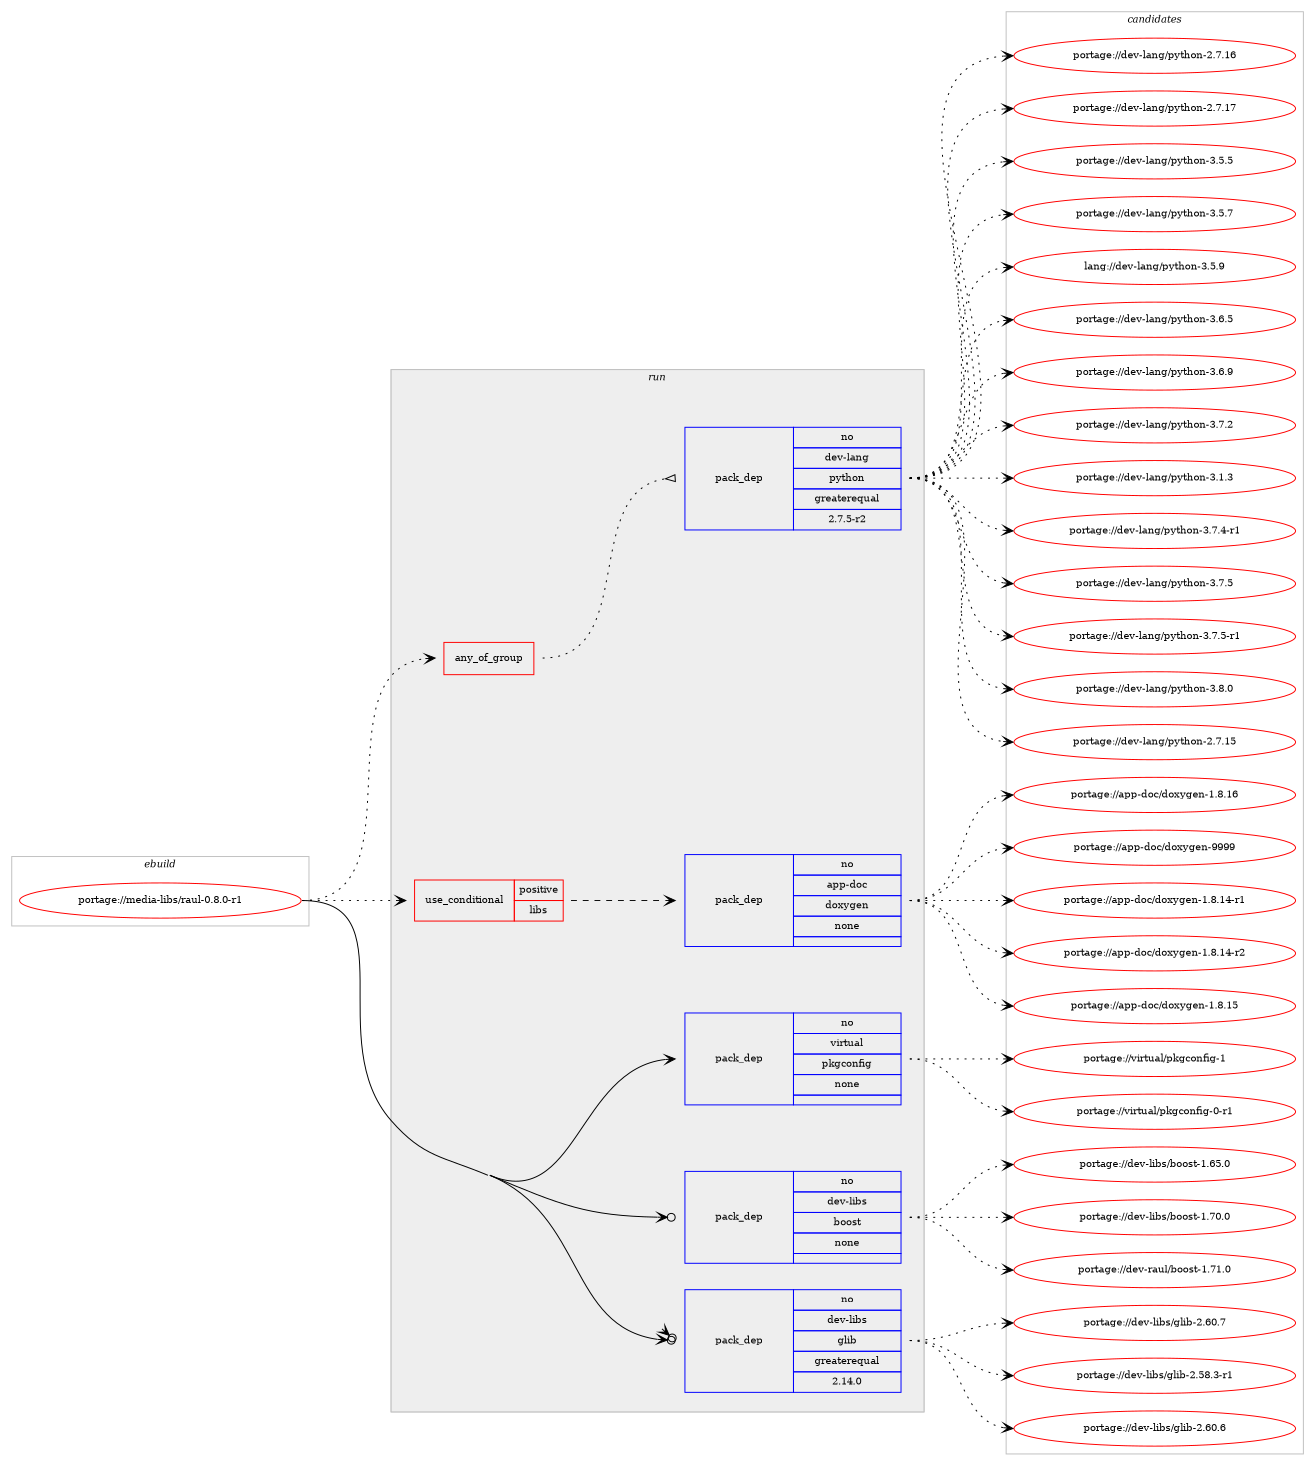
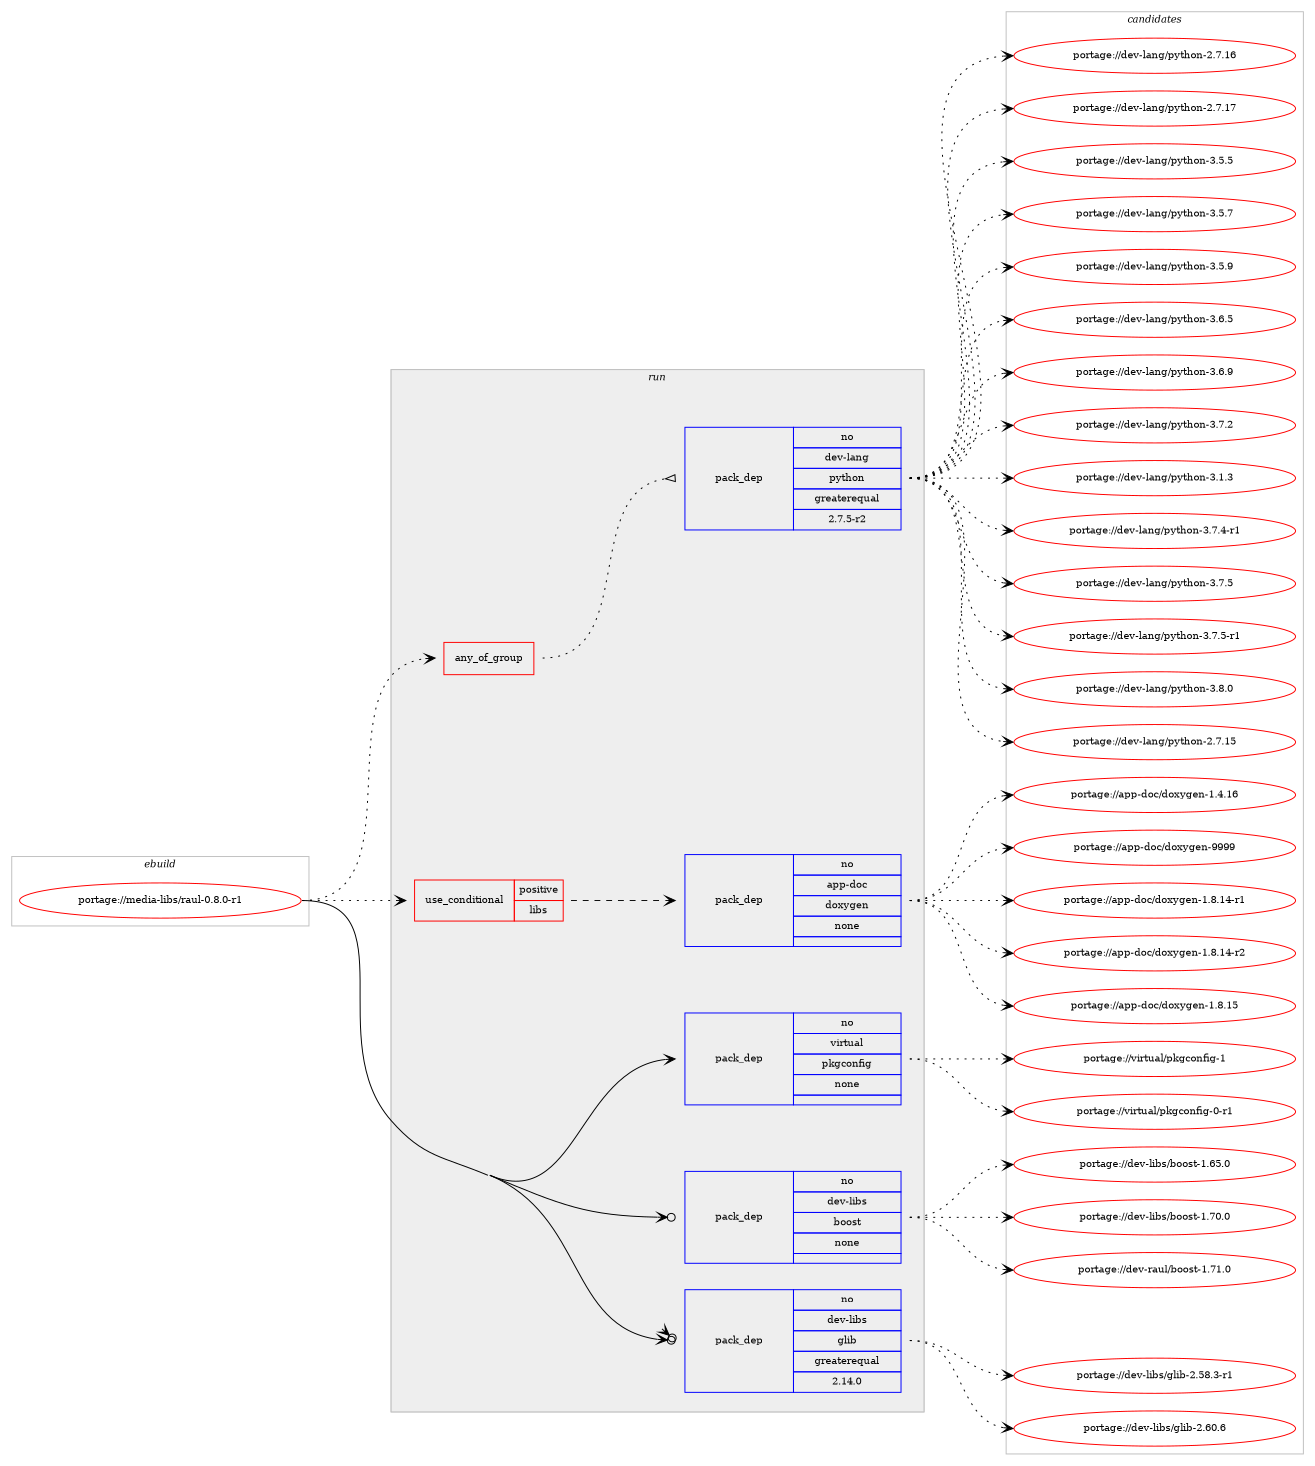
(1155, 267) -> (1155, 267)
(1155, 795) -> (1155, 795)
(1155, 1323) -> none
